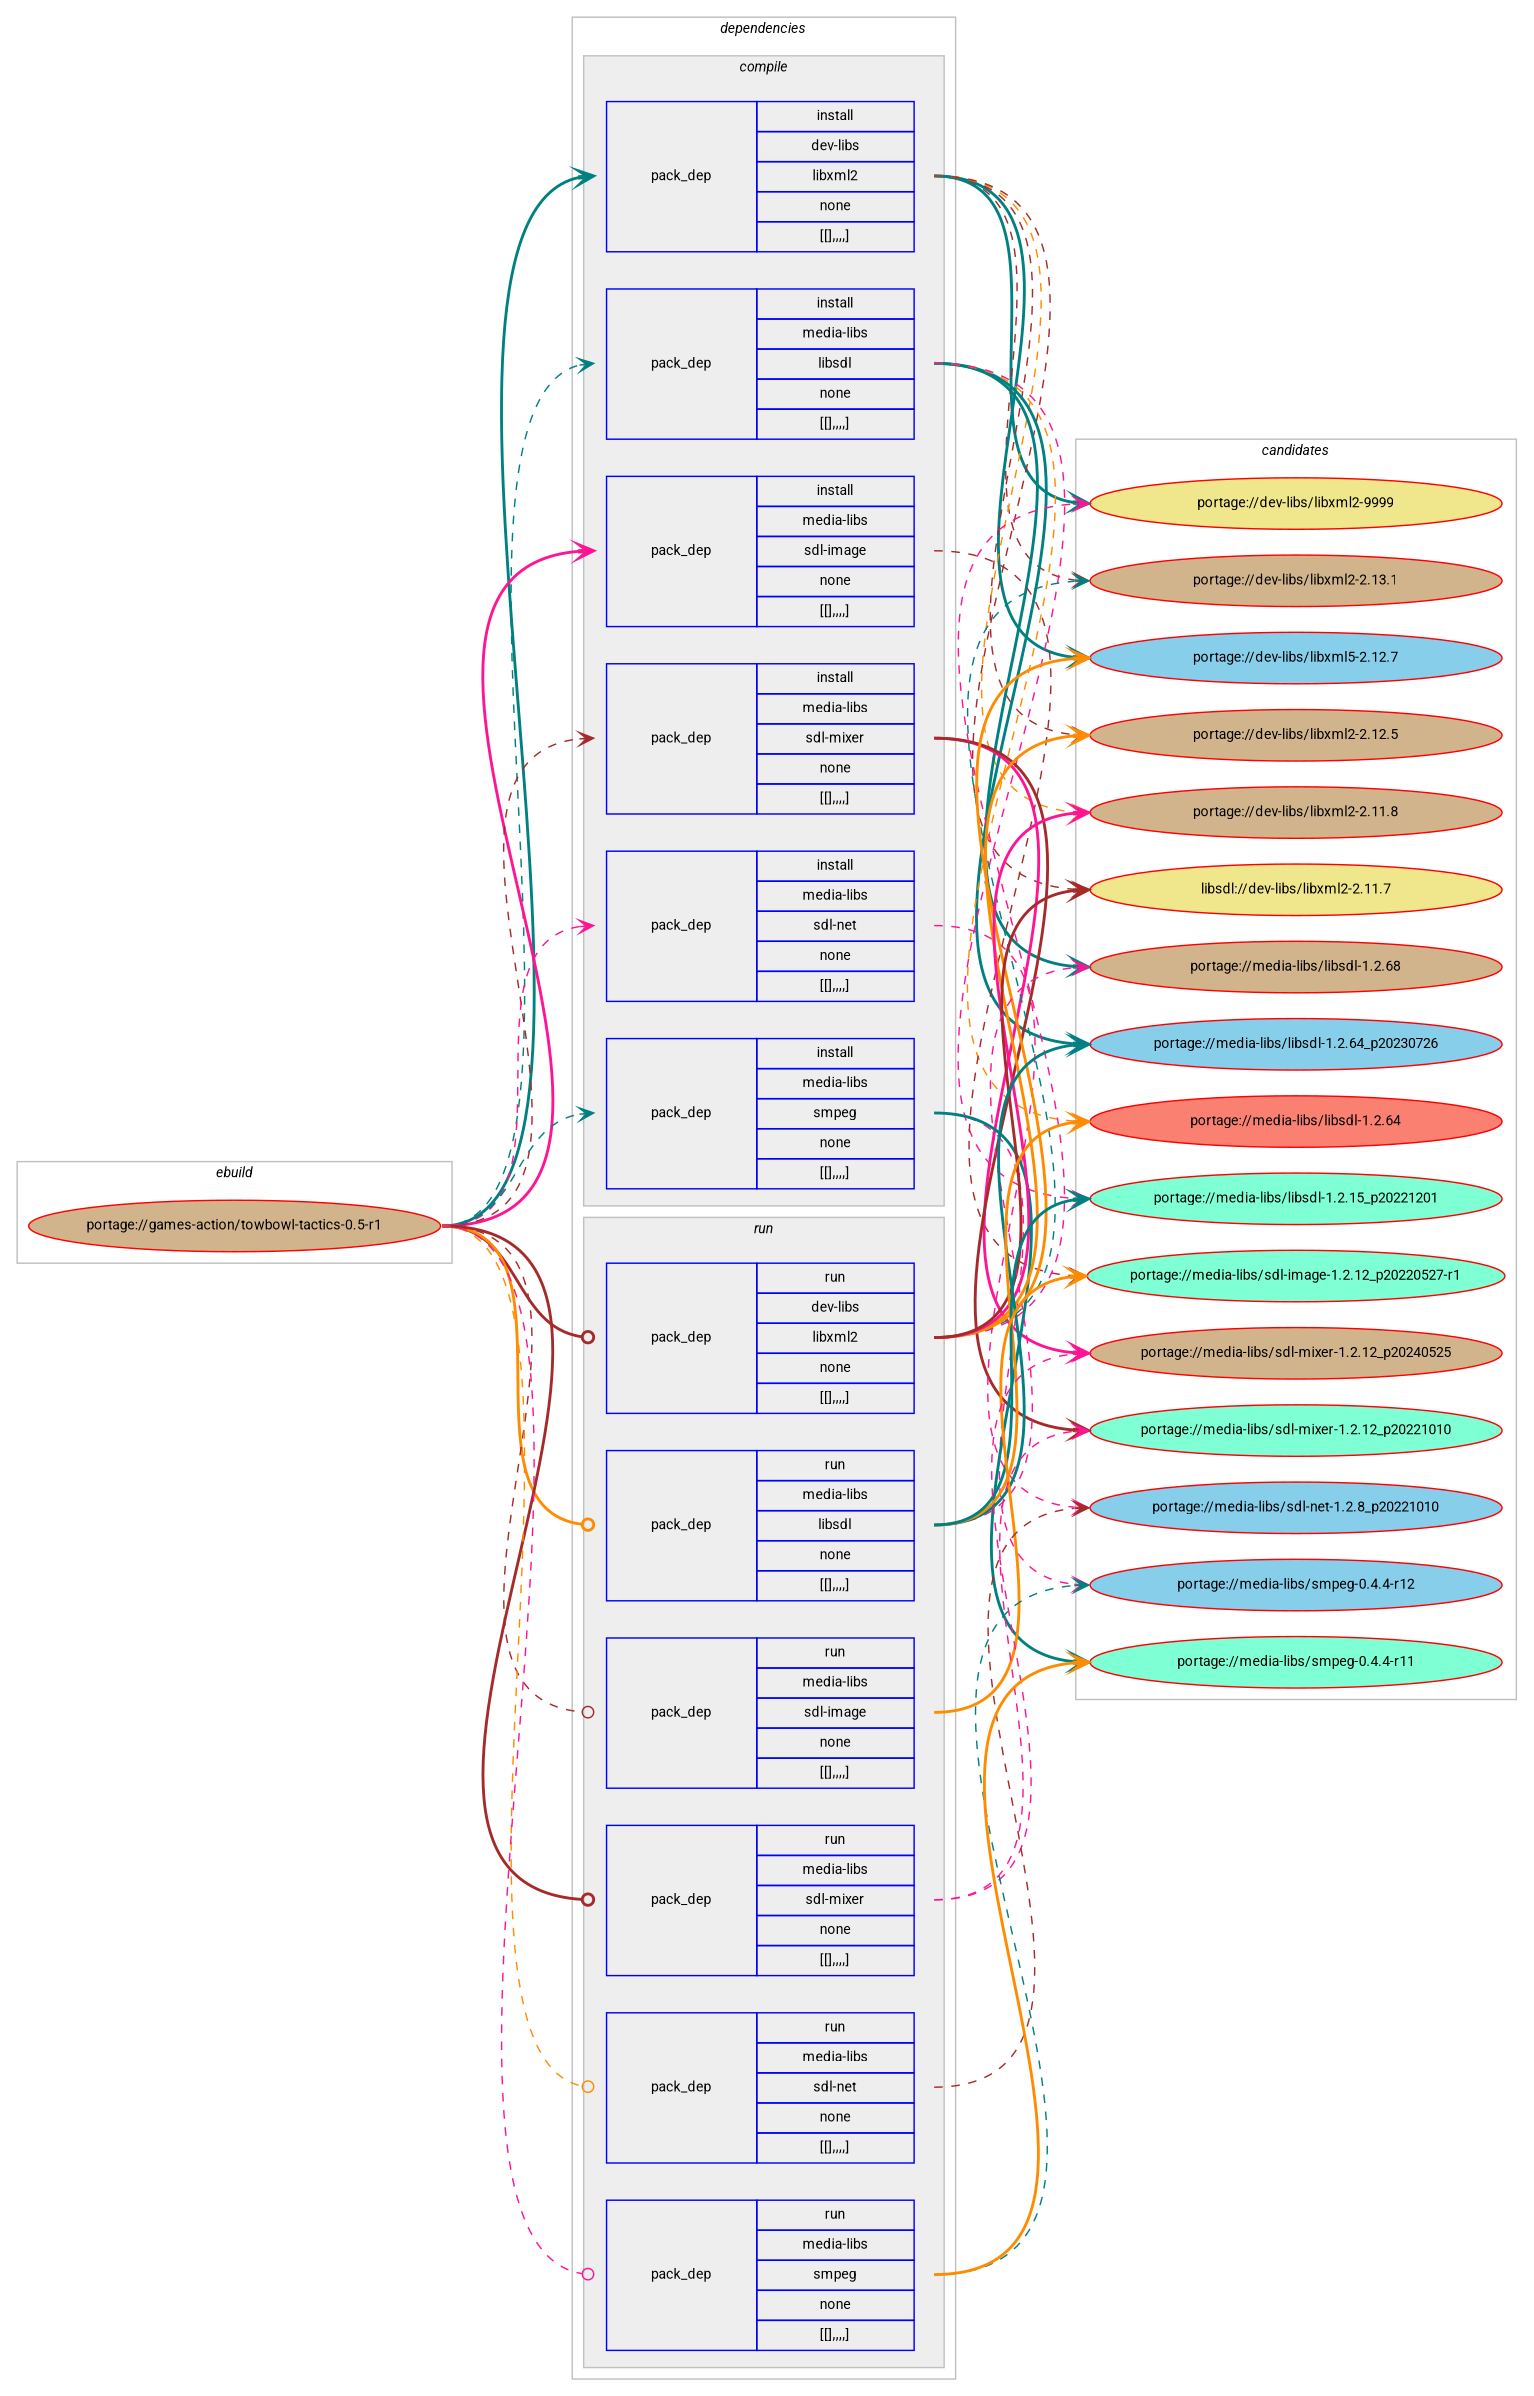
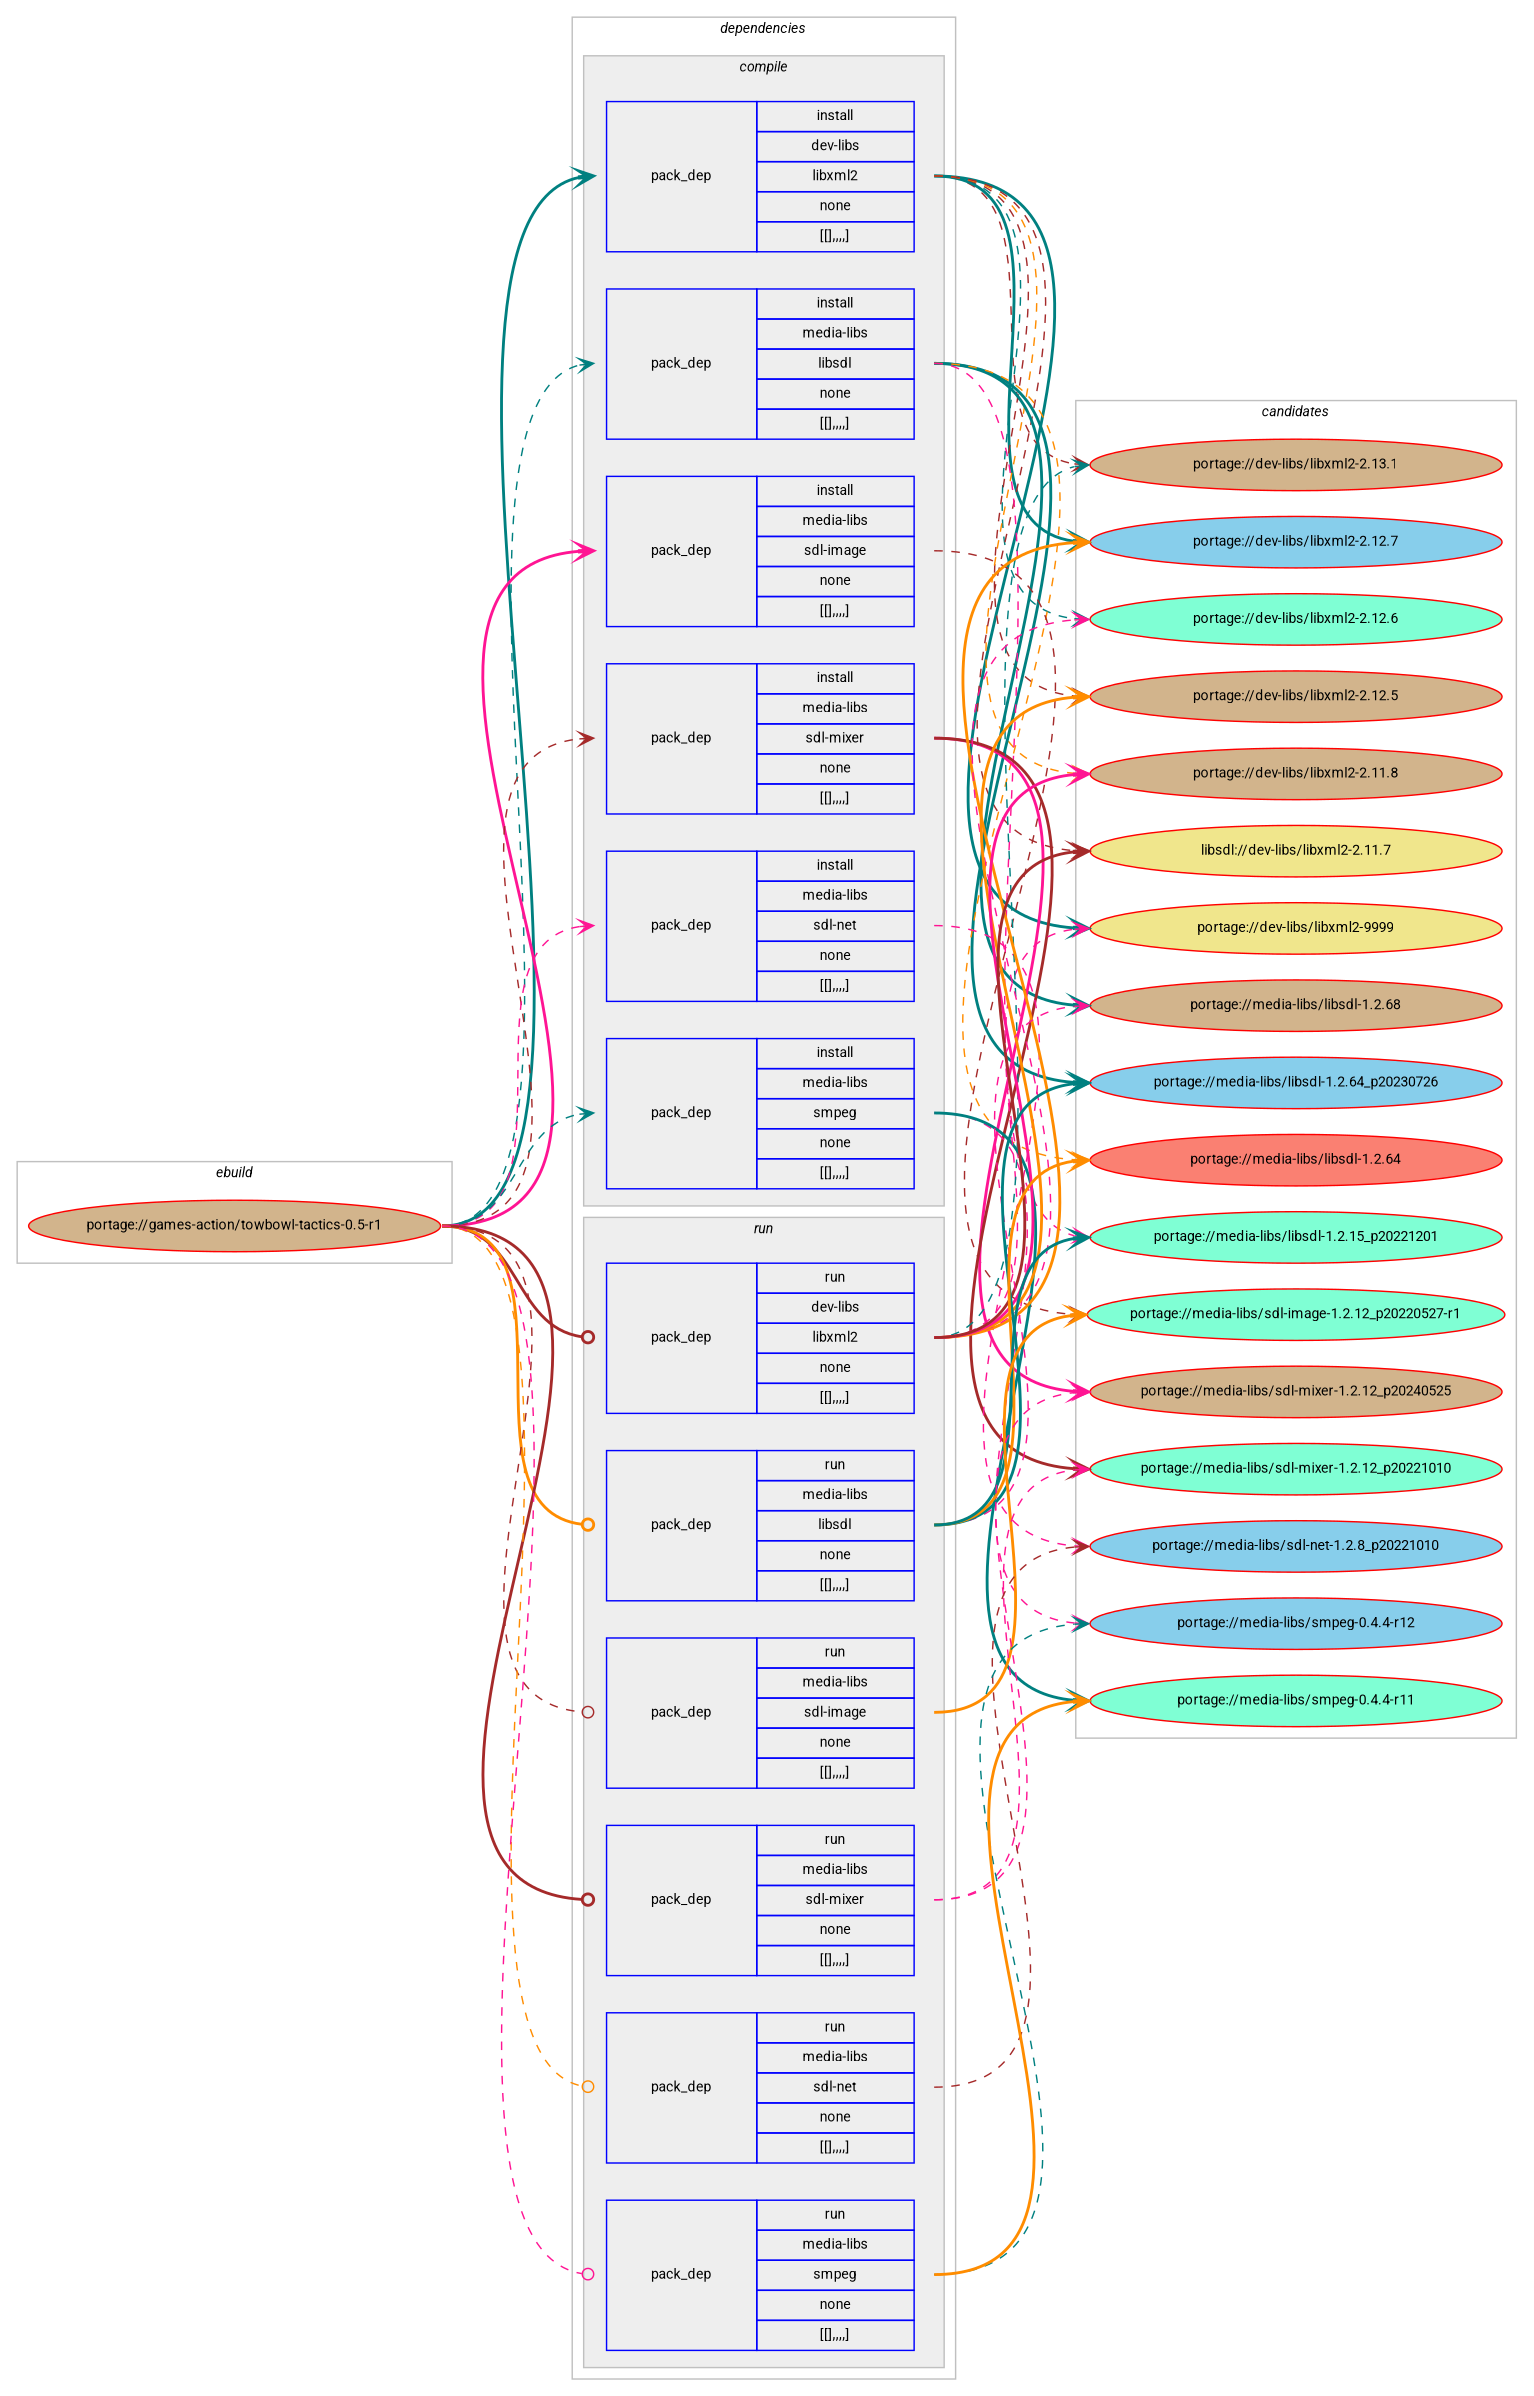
none -> (1296, 619)
(1296, 658) -> (1296, 542)
